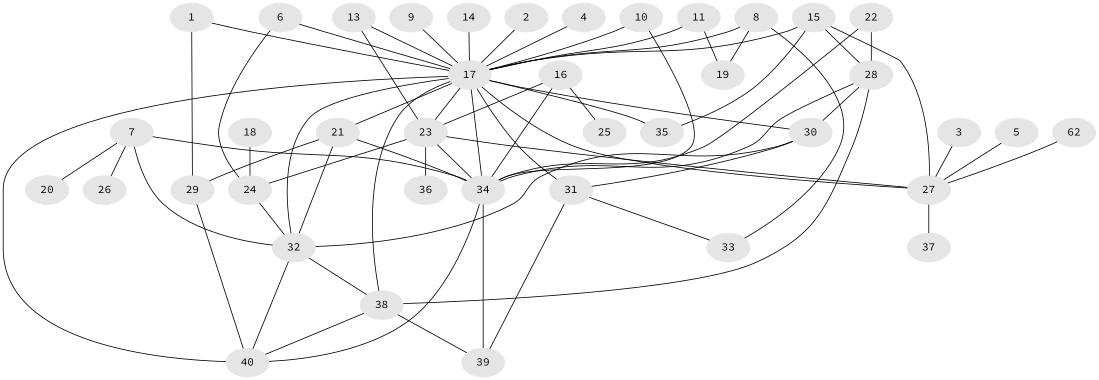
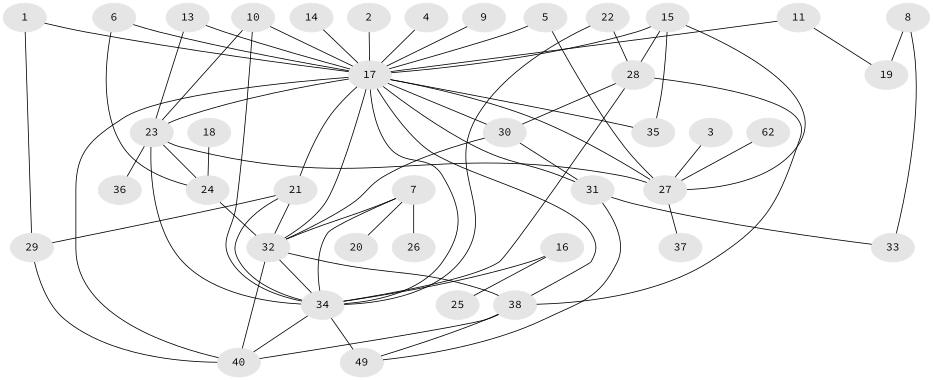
(672, 45) -> (459, 49)
(493, 104) -> (202, 75)
none -> (295, 276)
(483, 363) -> (362, 363)
